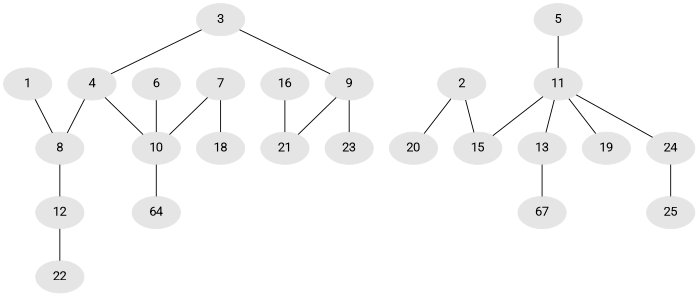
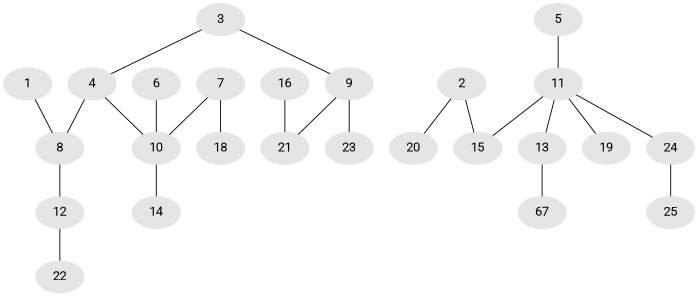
(156, 213) -> (156, 213)
